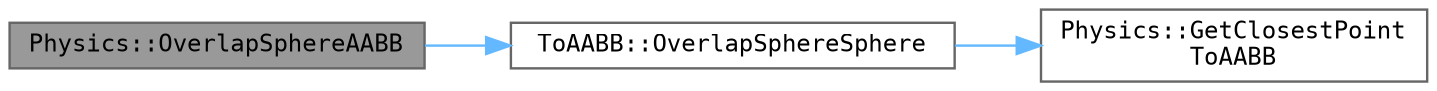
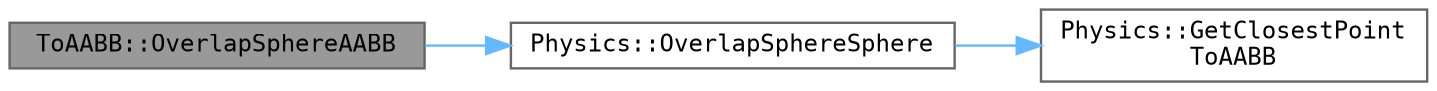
(217, 46) -> (217, 46)
(733, 46) -> (733, 46)
